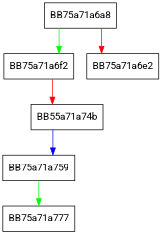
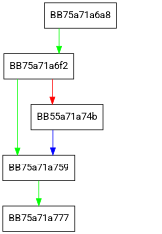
(123, 66) -> none
none -> (17, 114)
